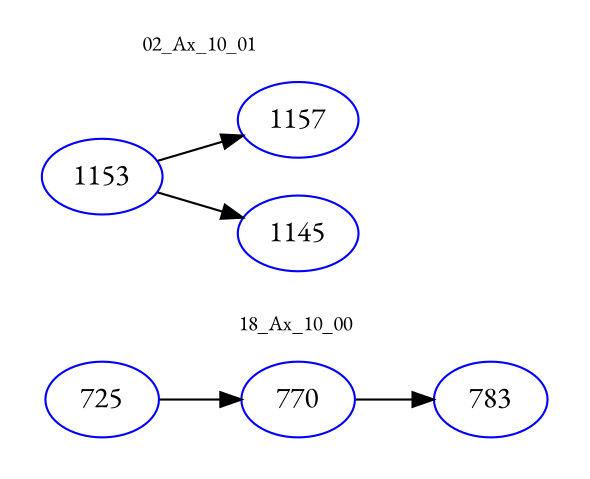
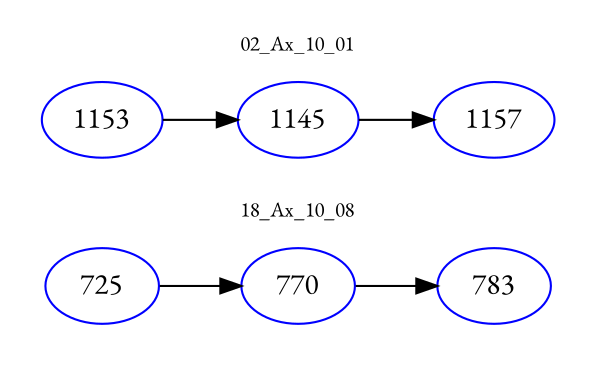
(190, 151) -> (386, 120)
(296, 325) -> (298, 211)
